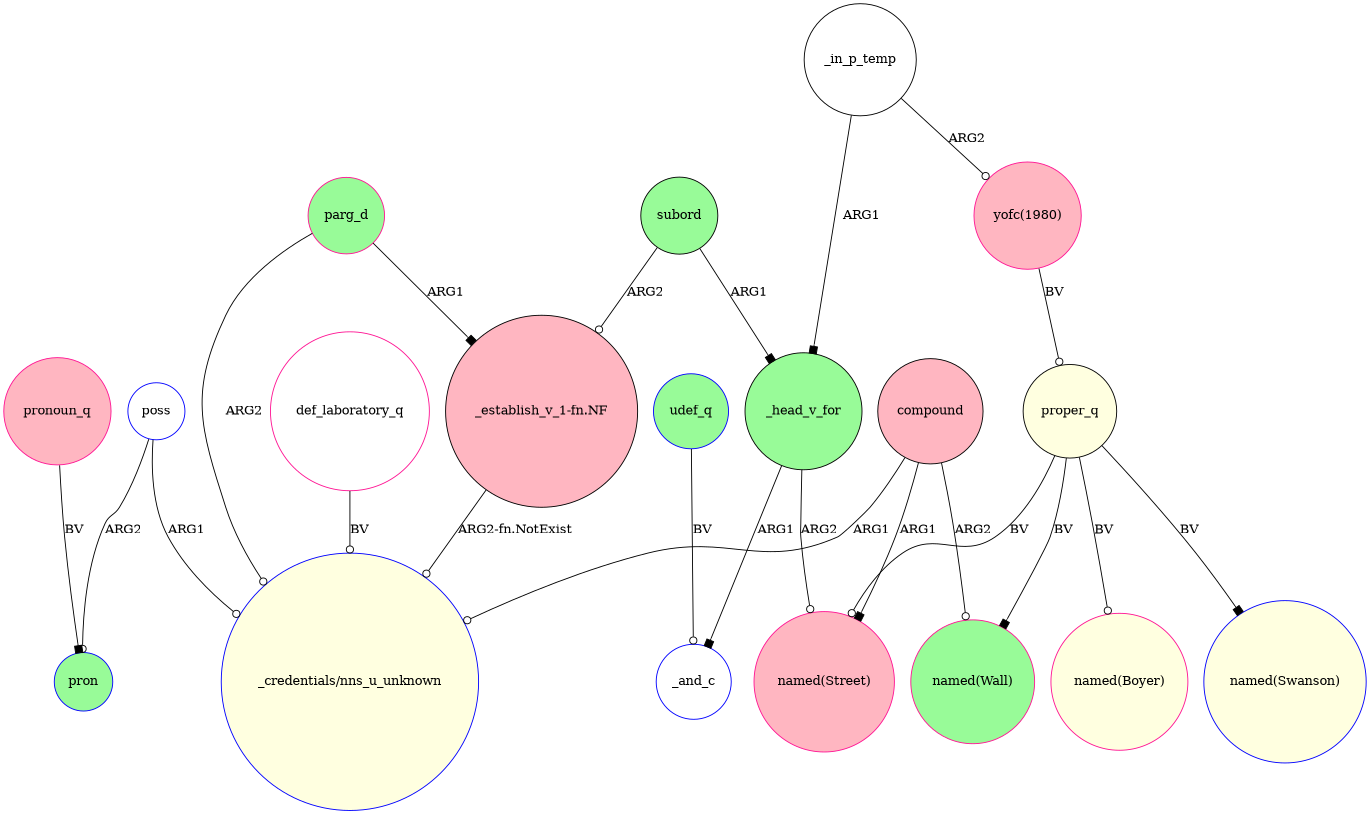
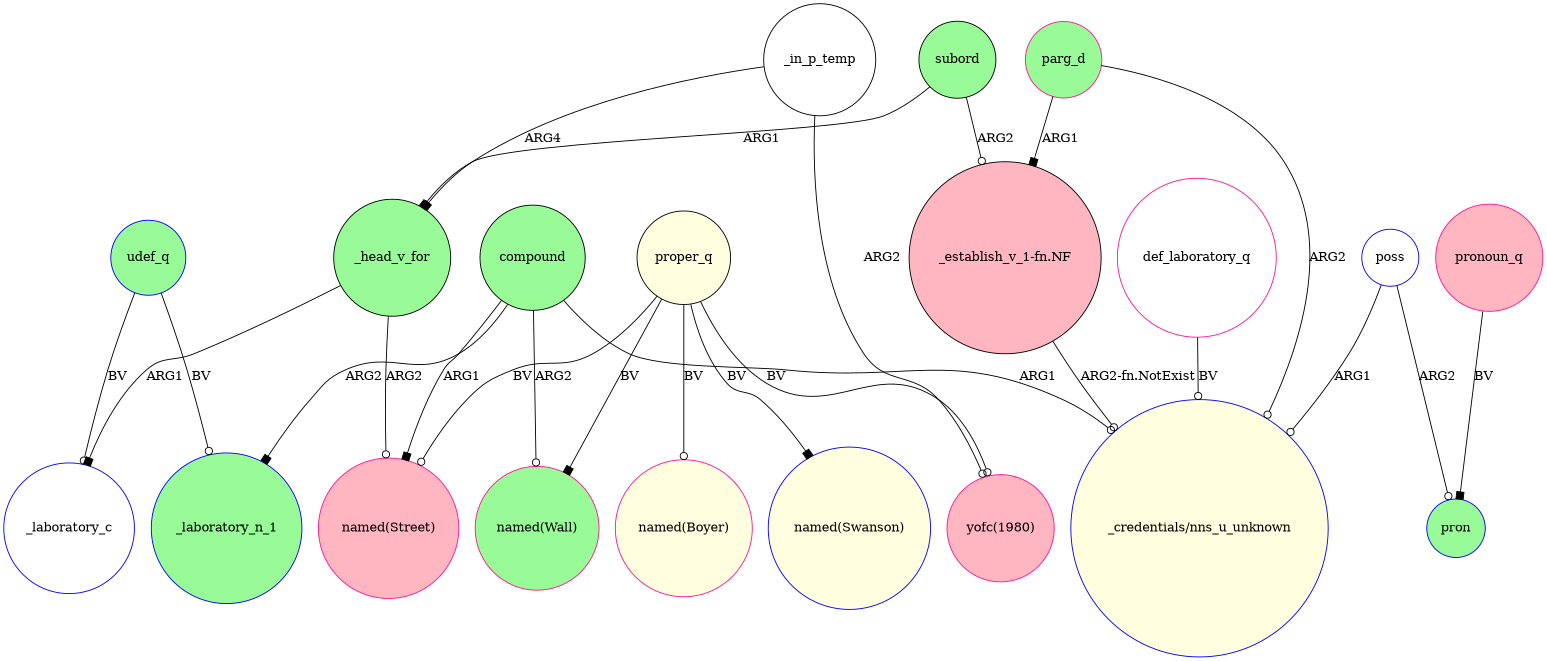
(862, 216) -> (543, 139)
(1049, 313) -> (843, 392)
(930, 411) -> (533, 258)
none -> (227, 528)
(694, 682) -> (69, 528)
